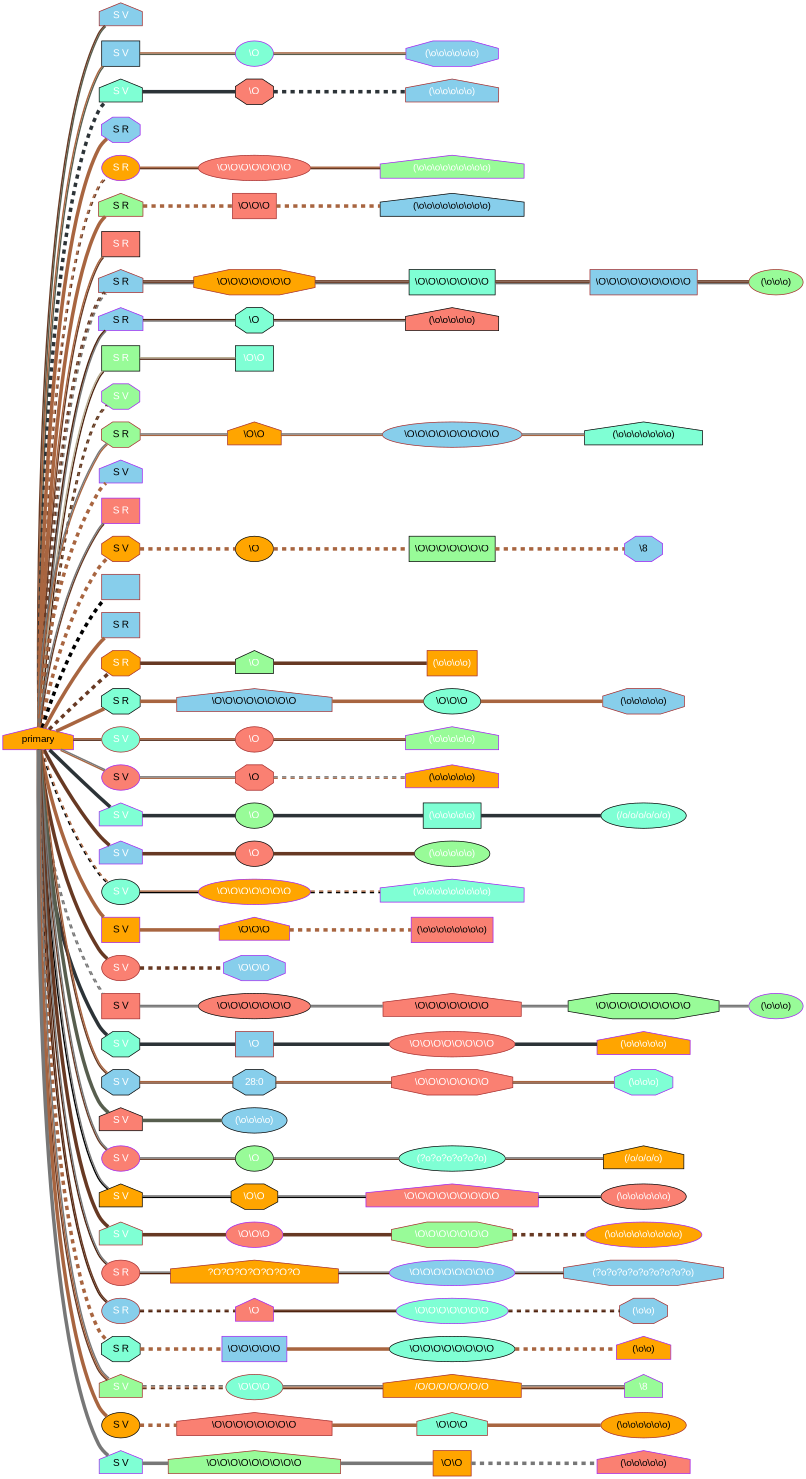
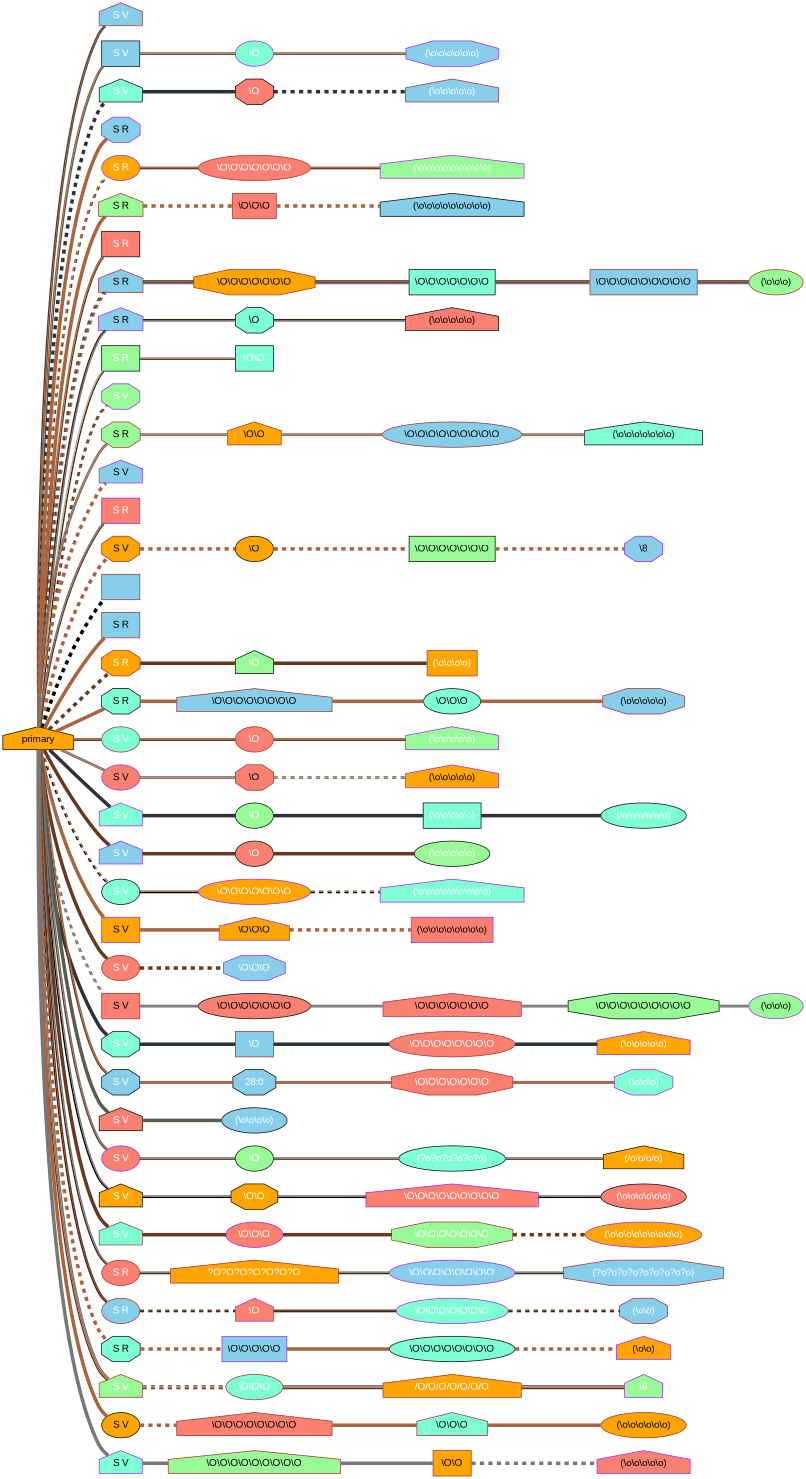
(38, 739) -> (38, 739)
